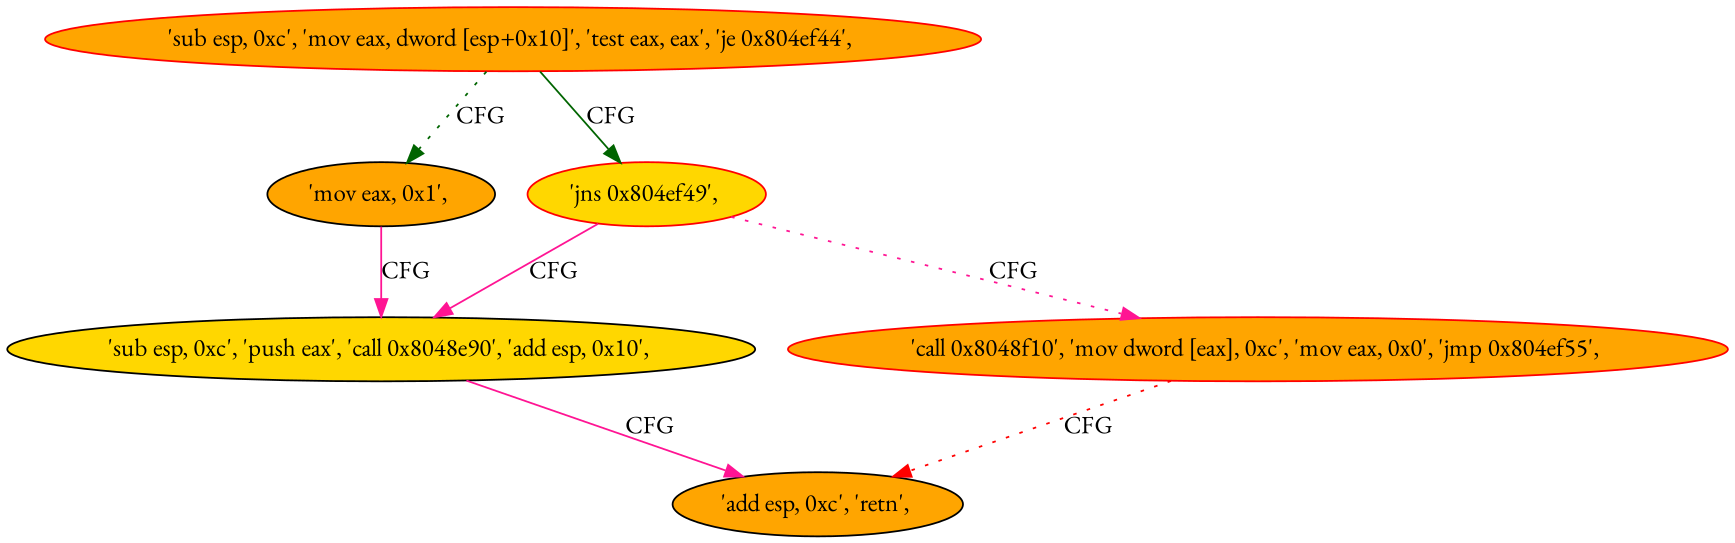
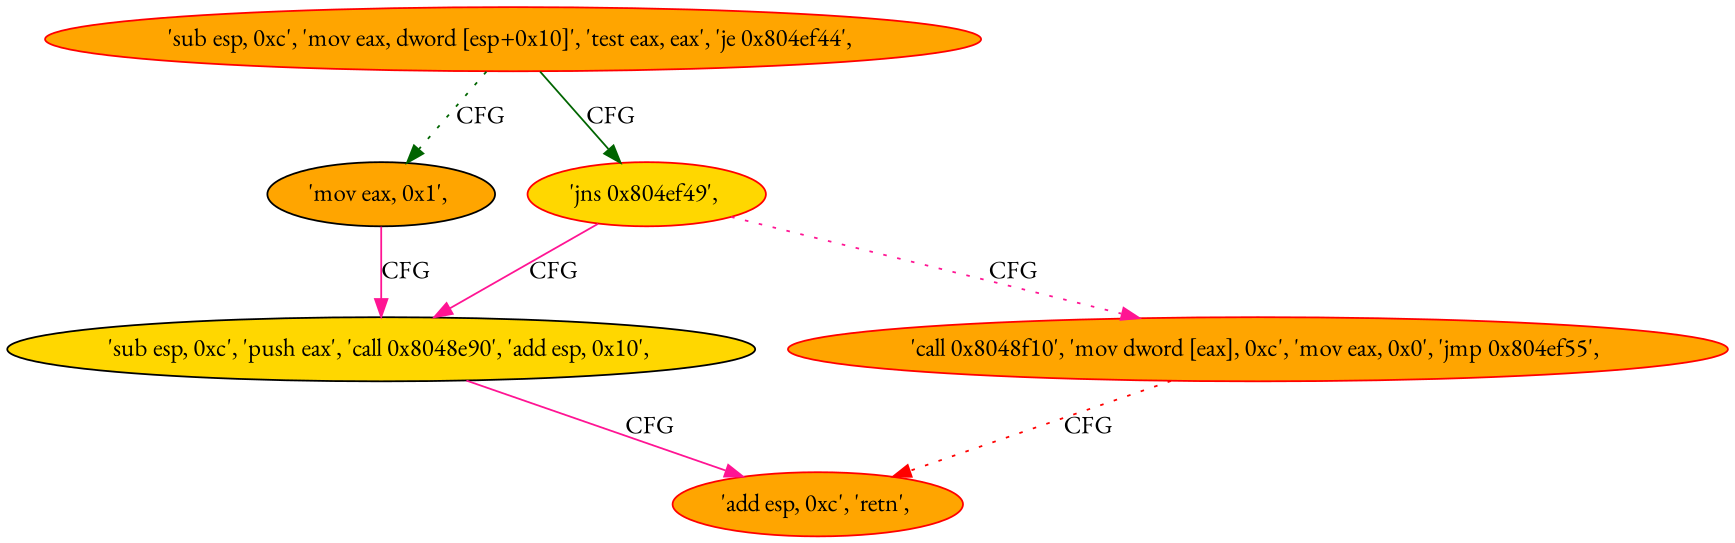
(818, 504) -> (818, 504)
